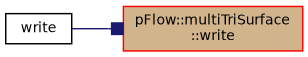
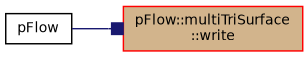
(39, 29) -> (39, 29)
